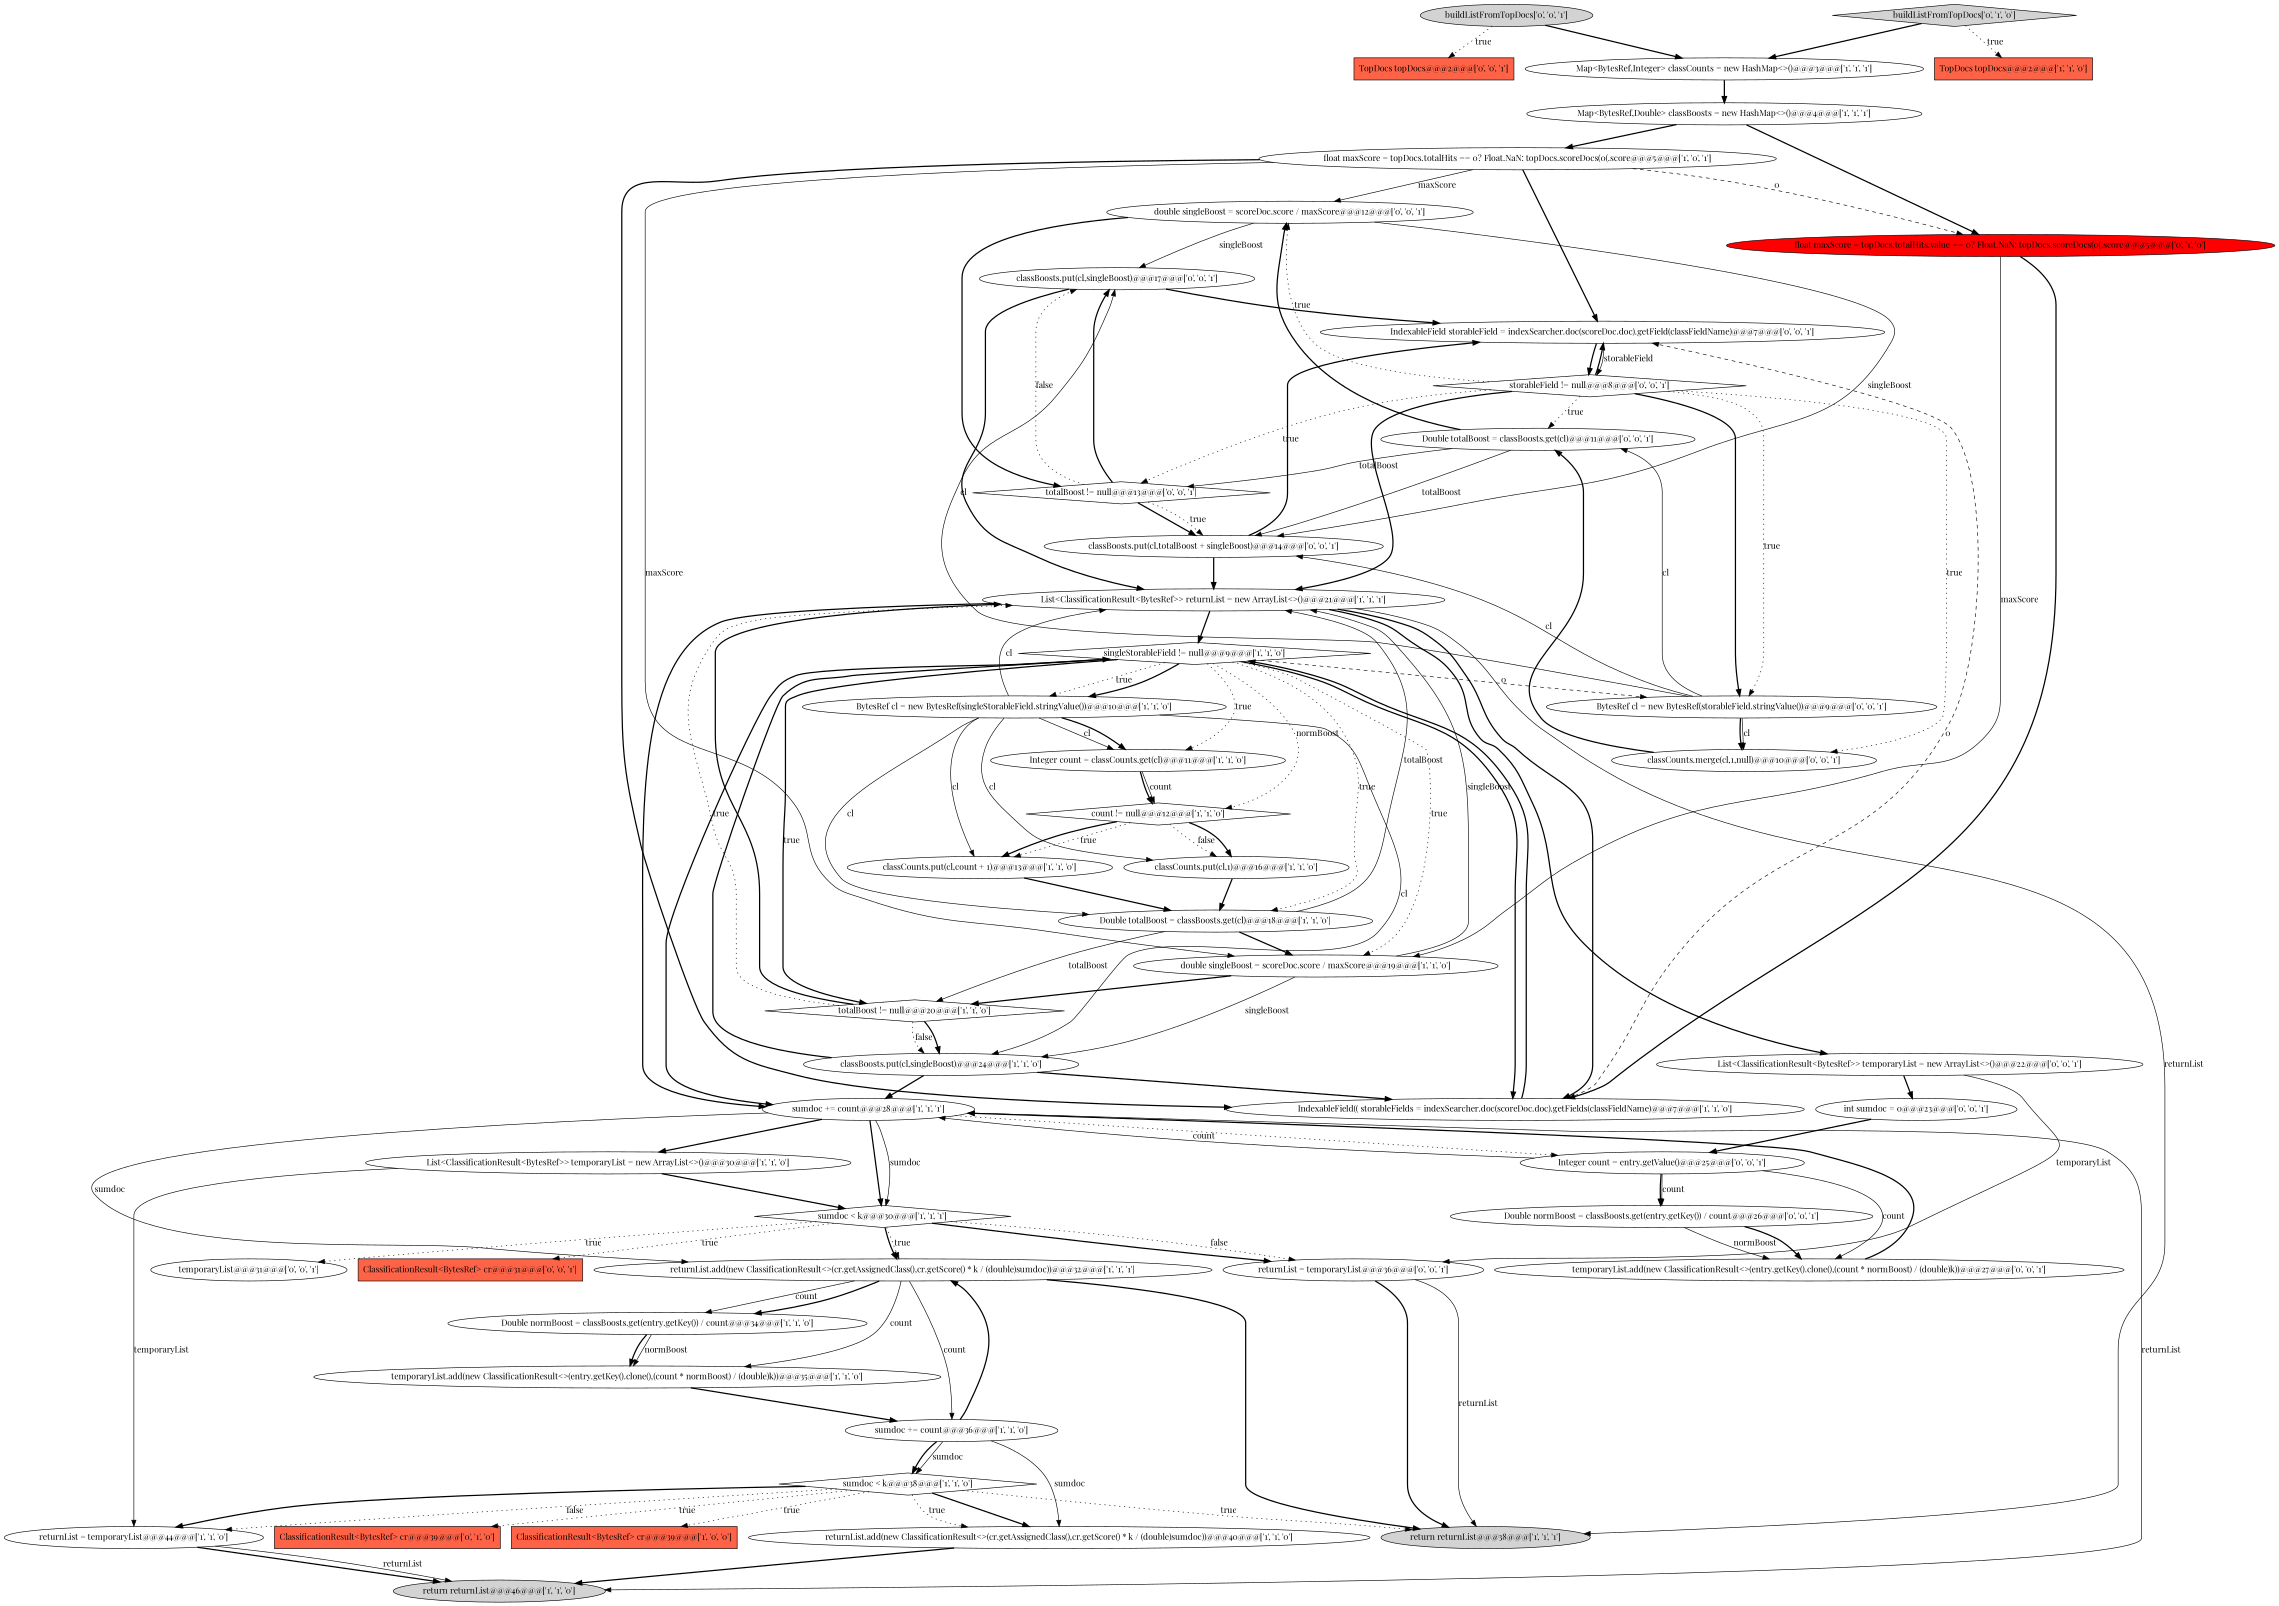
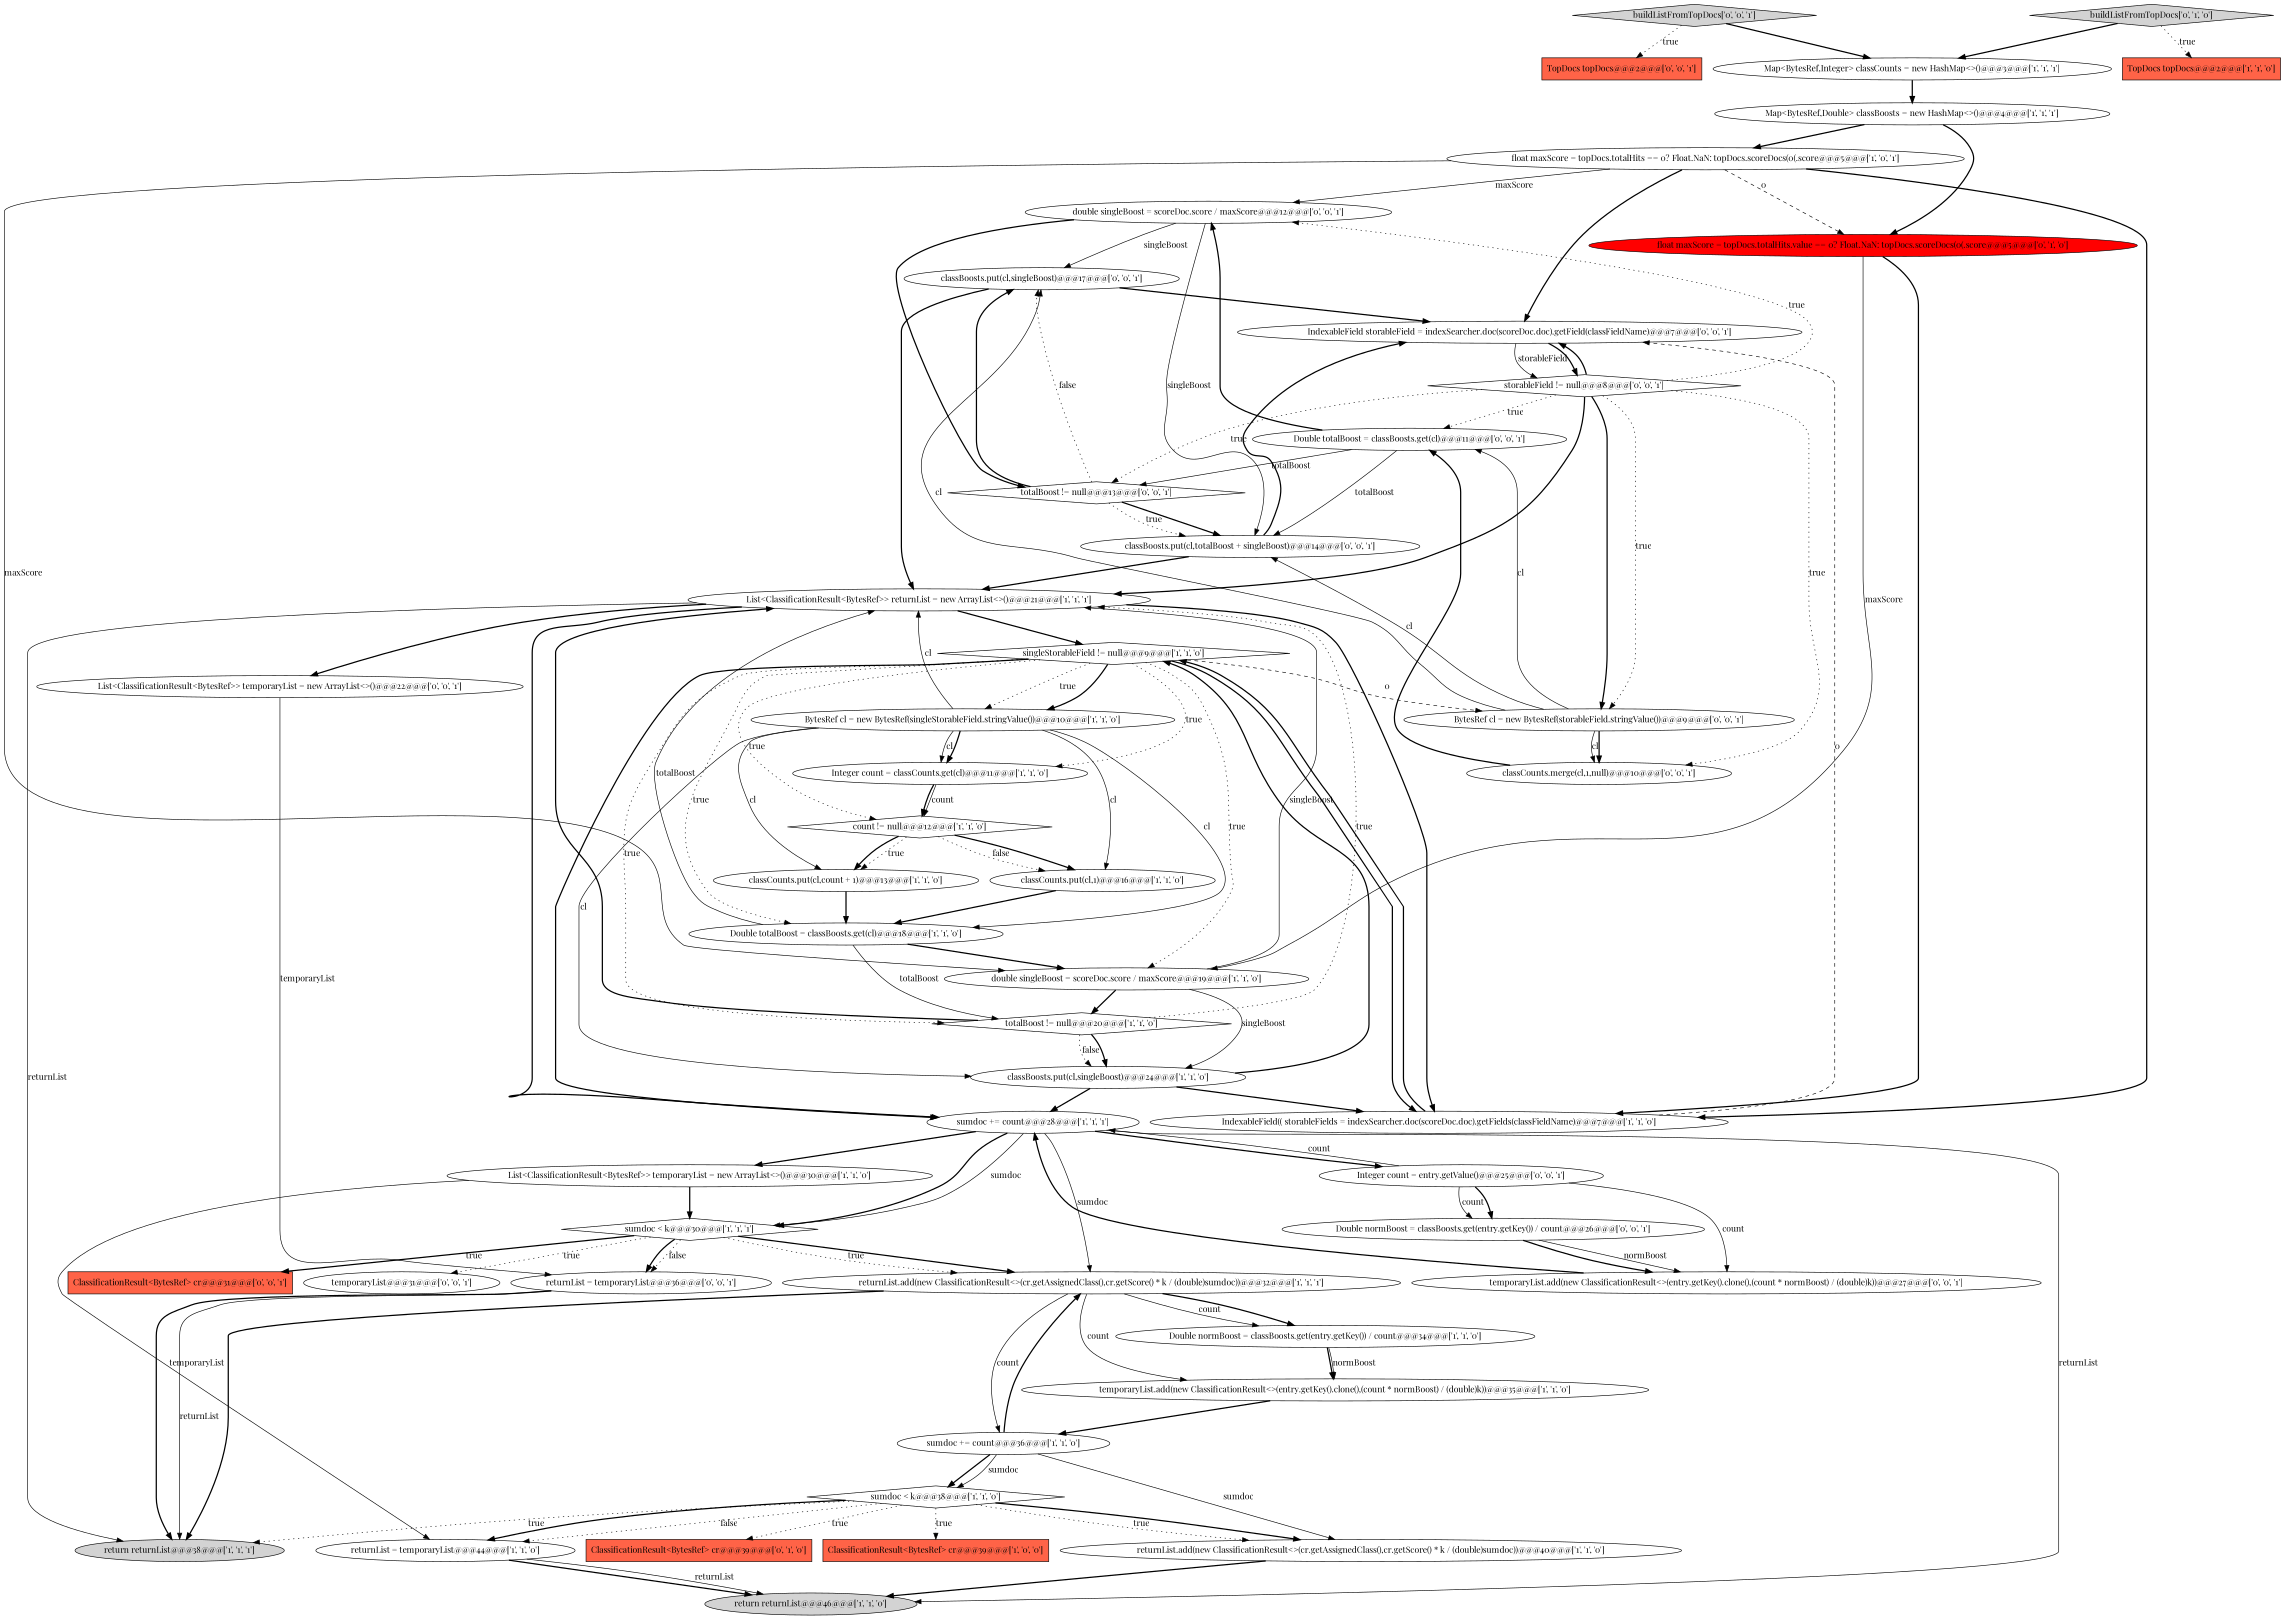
(1507, 15) -> (1694, 15)
(785, 711) -> (626, 821)
(1318, 734) -> (757, 747)
(1916, 1109) -> none
(1253, 1135) -> (1235, 1150)
(696, 1241) -> (461, 1253)
